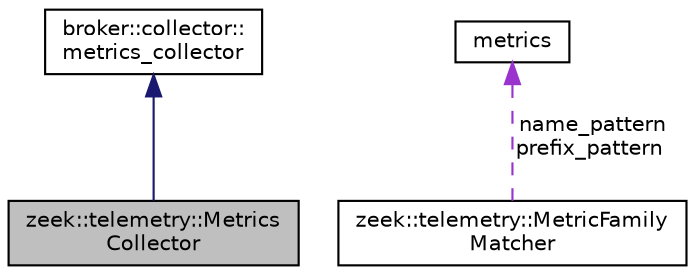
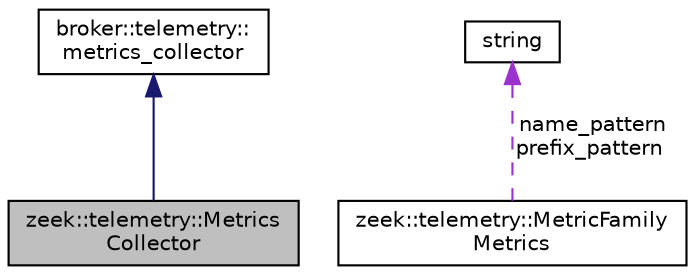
(154, 42) -> (154, 42)
(512, 42) -> (512, 42)
(512, 233) -> (512, 233)
